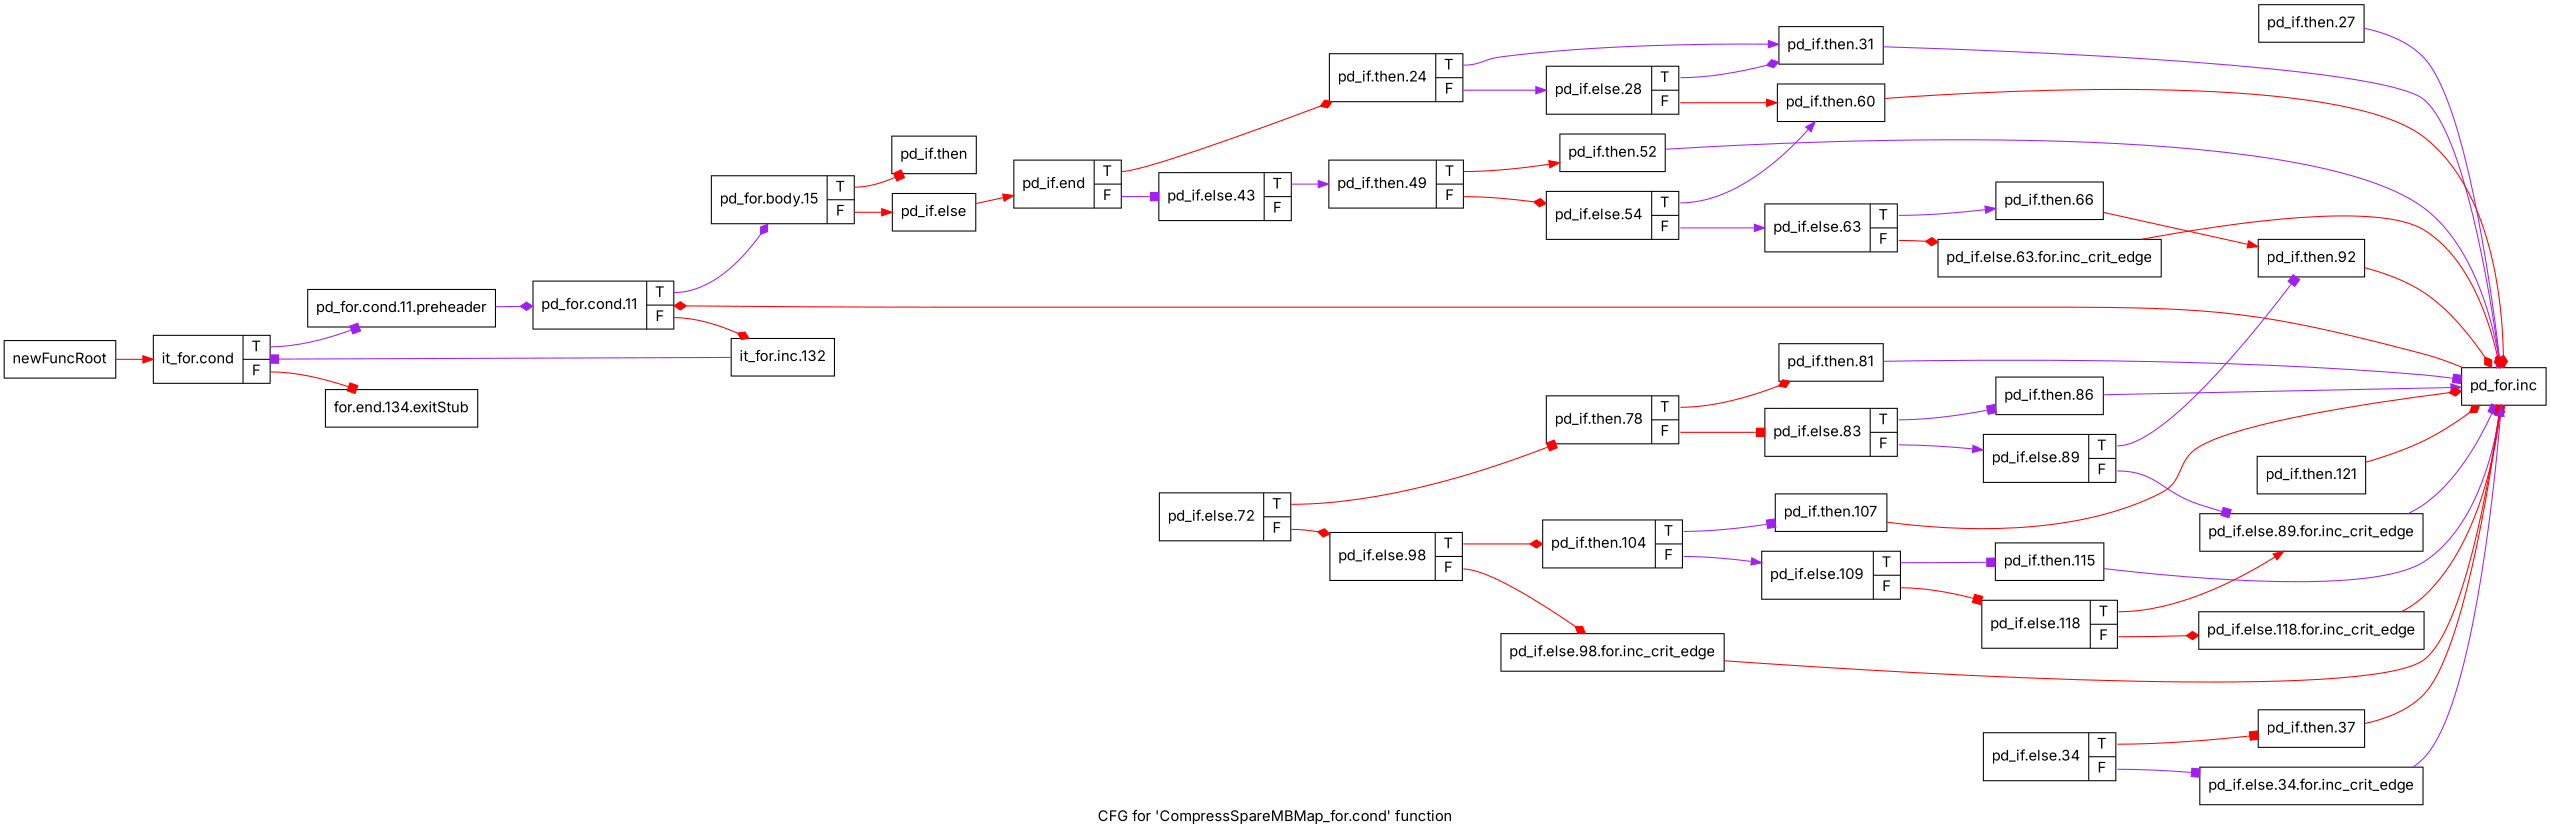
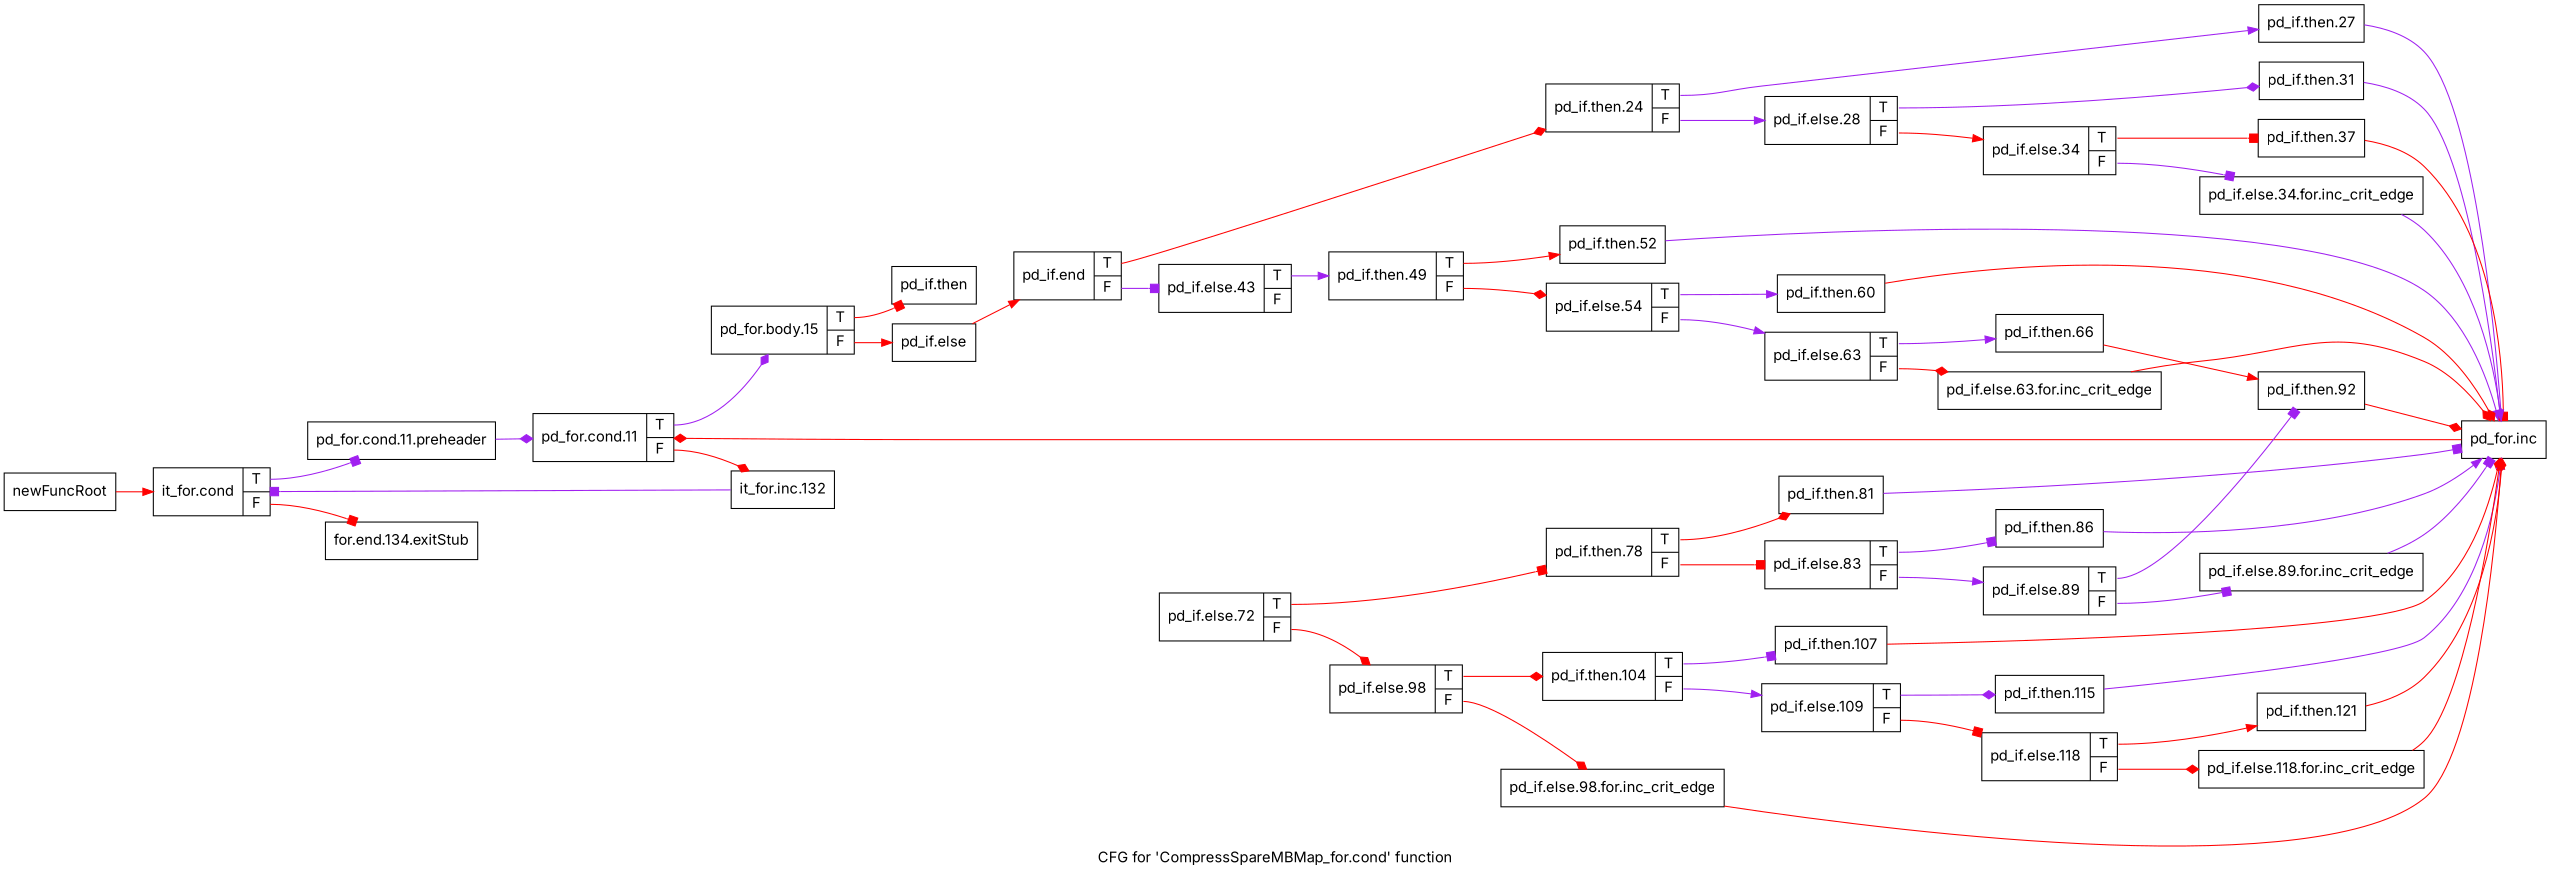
(1615, 47) -> (1964, 63)
(1723, 103) -> (1936, 134)
(2468, 170) -> (2474, 193)
(1943, 563) -> (1941, 695)
(2200, 595) -> (2183, 739)
